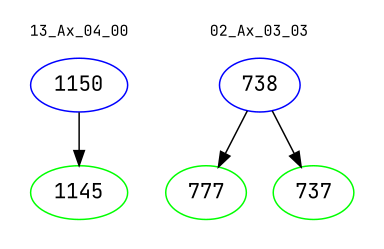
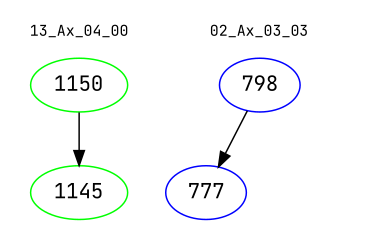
(79, 85) -> (79, 85)
(260, 85) -> (260, 85)
(206, 193) -> (206, 193)
(314, 193) -> none
